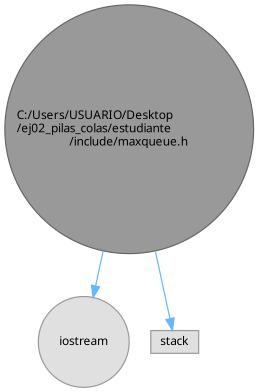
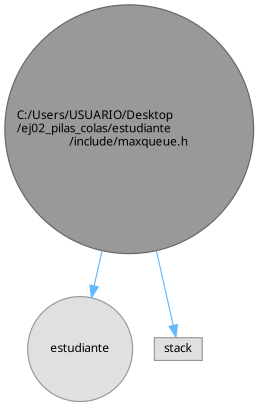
(84, 342) -> (80, 349)
